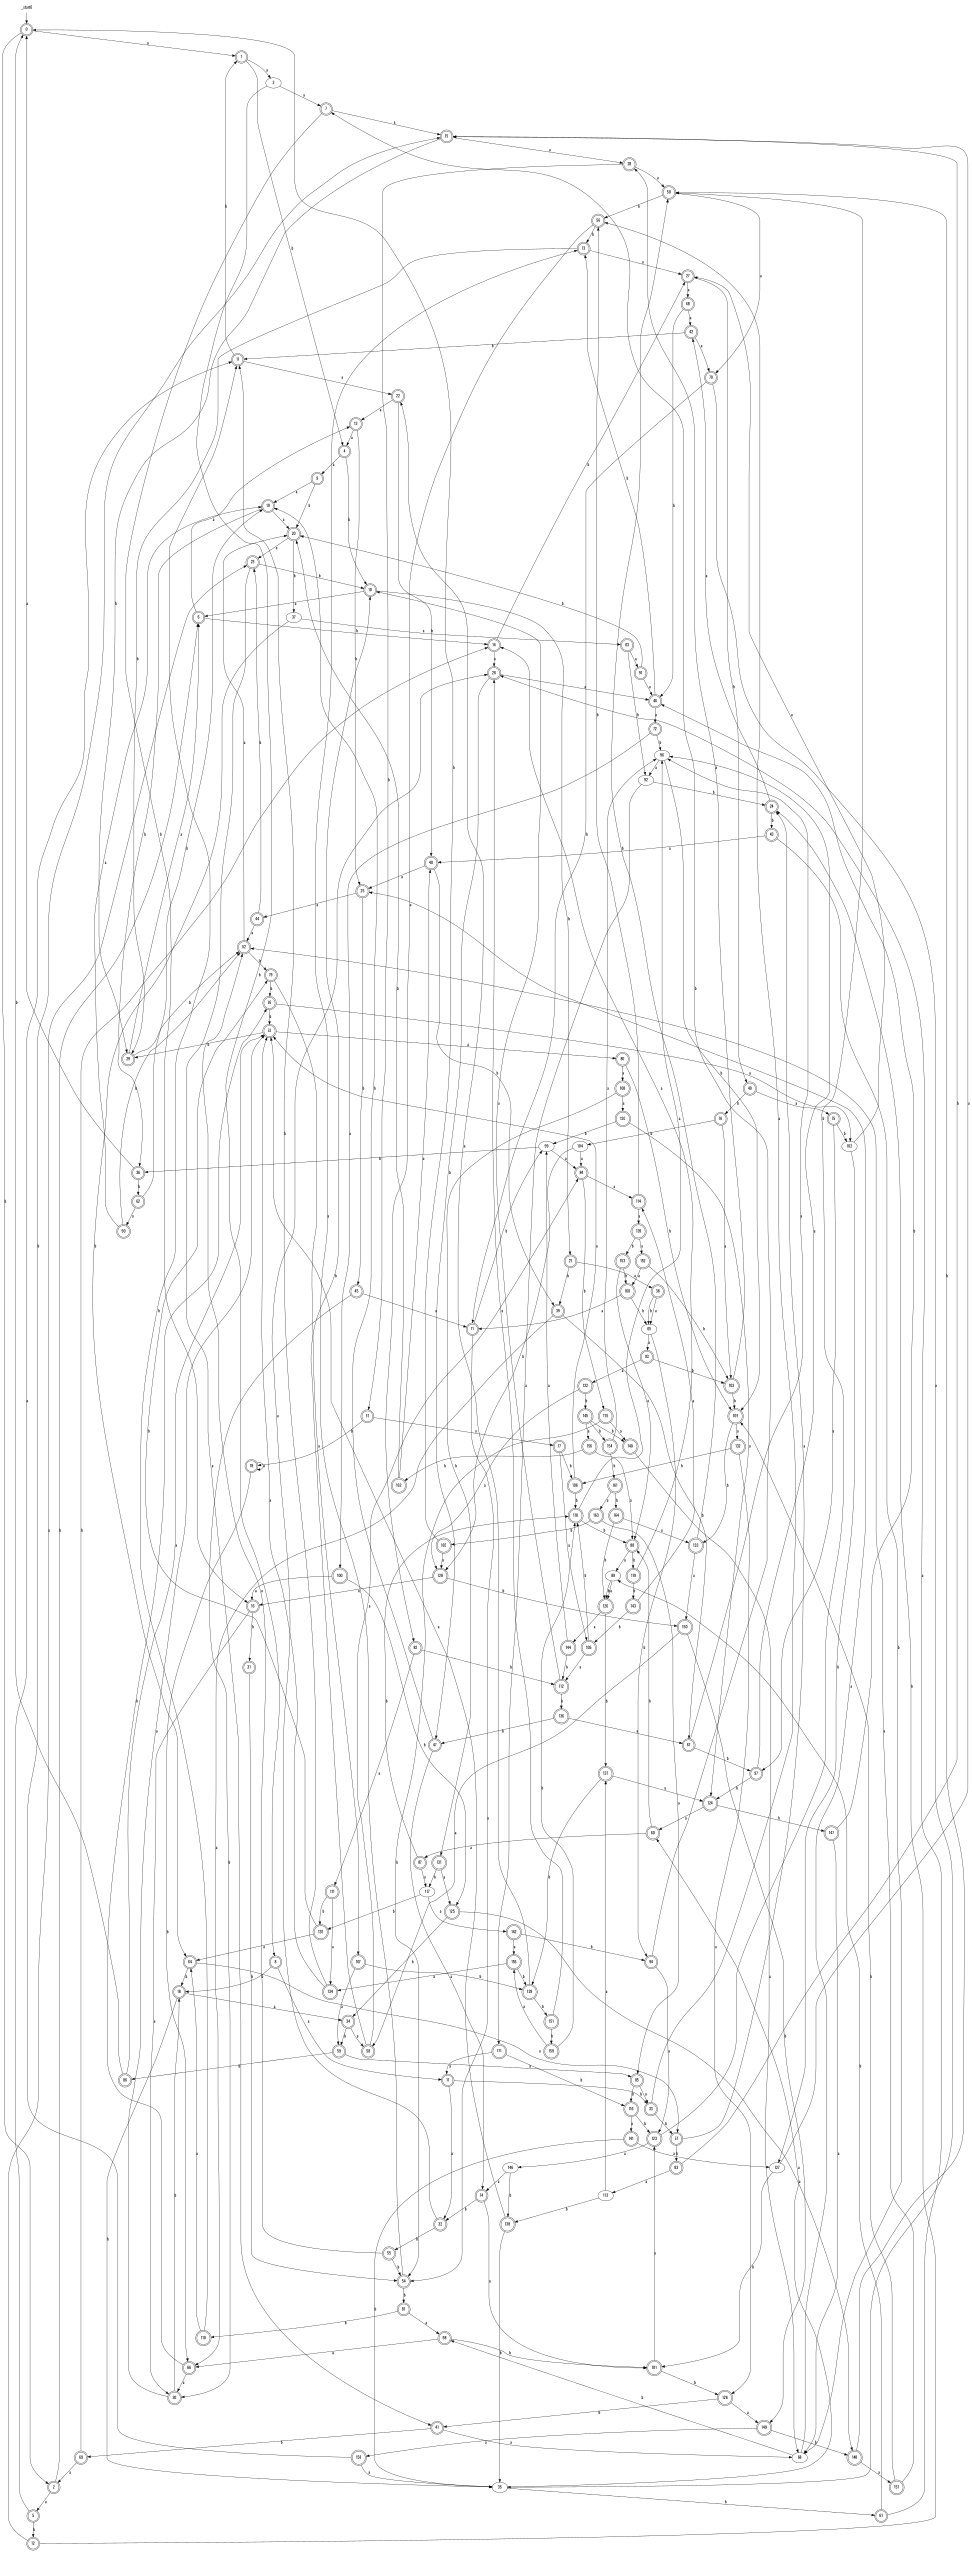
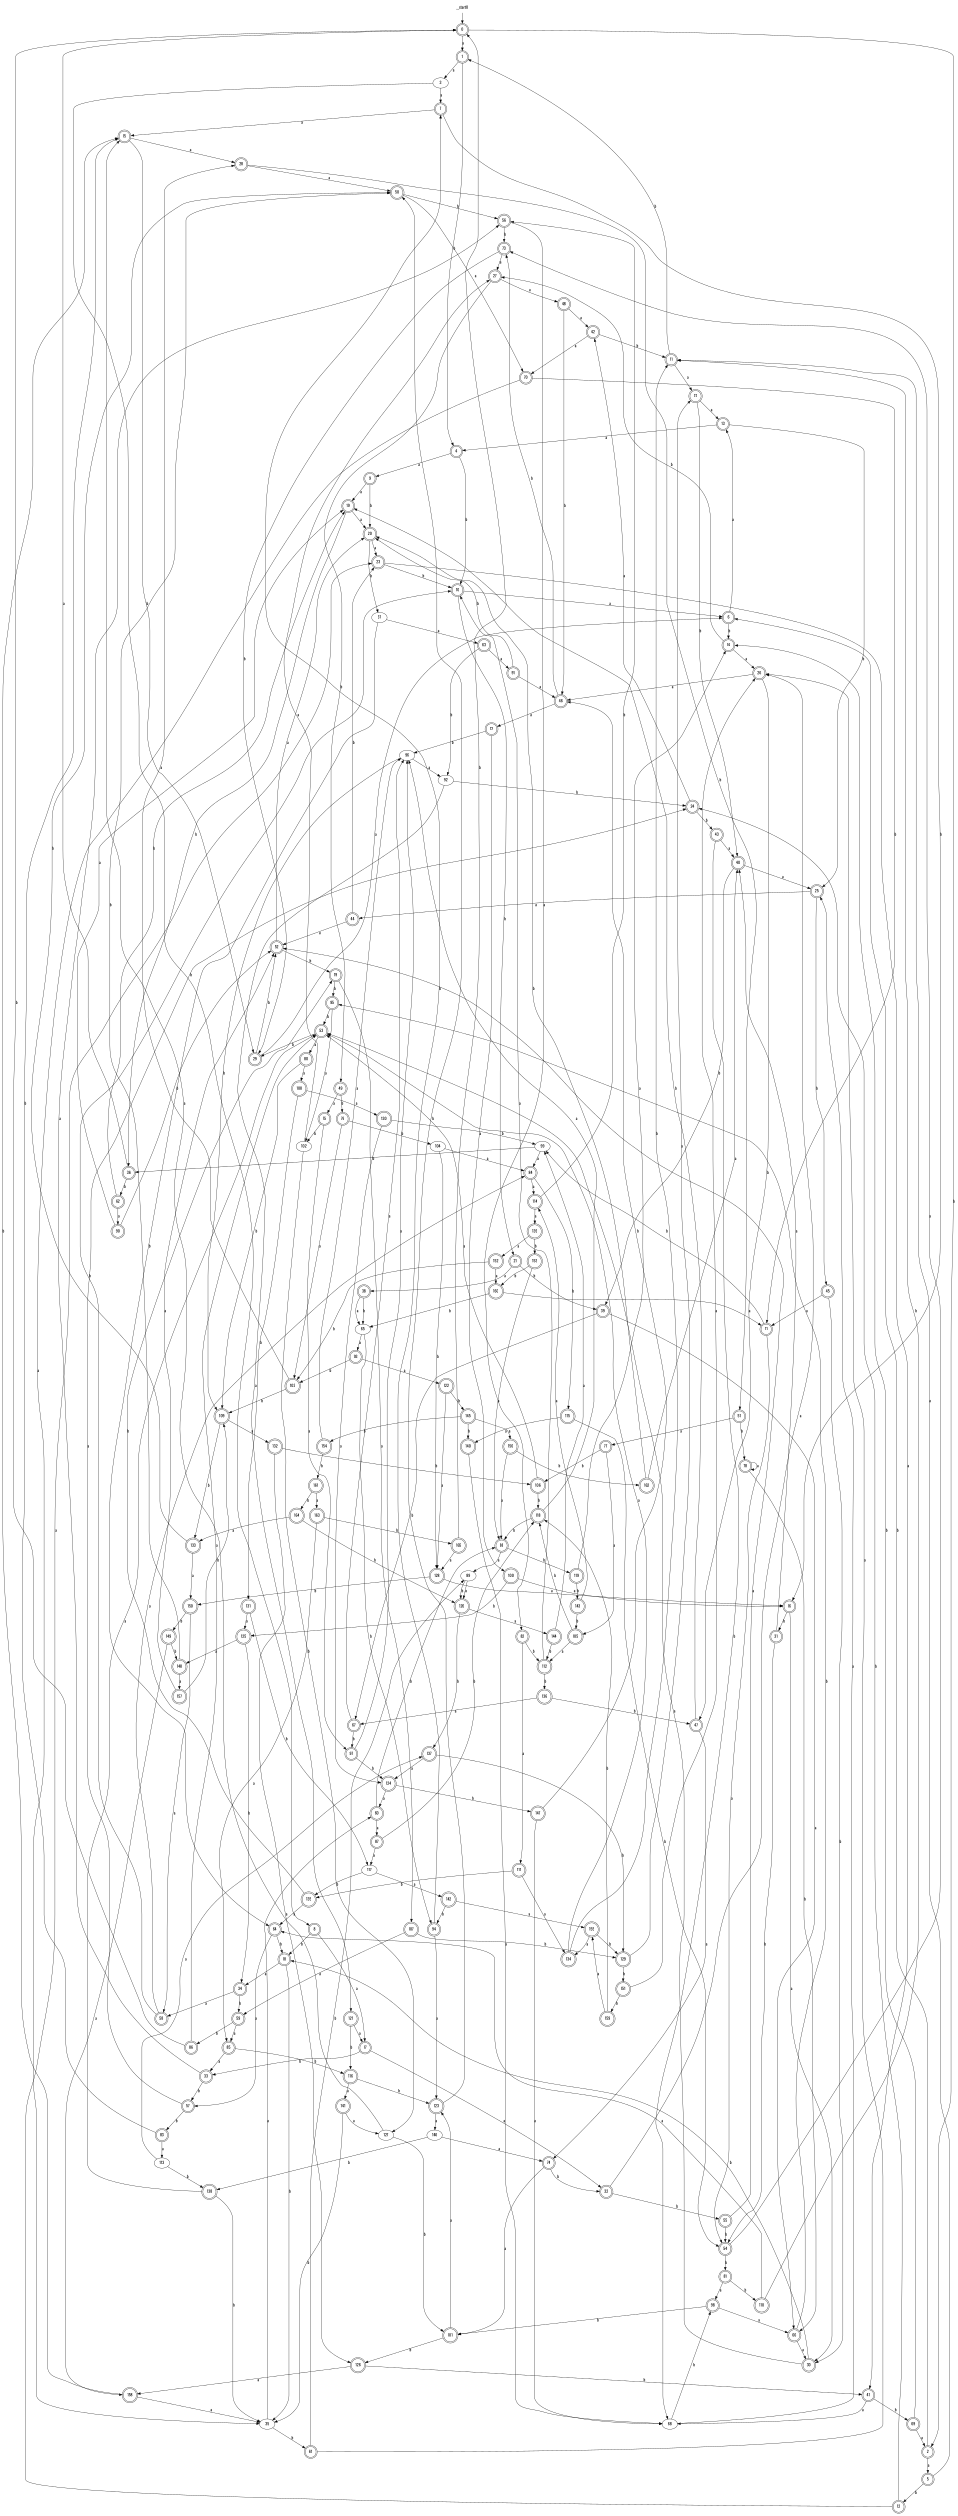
none -> (796, 1248)
(743, 2412) -> (245, 2380)
